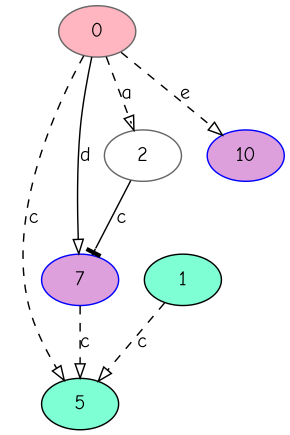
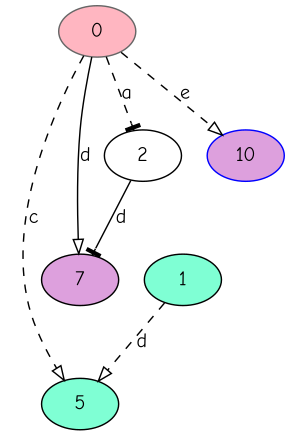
(119, 90) -> (119, 90)
(143, 156) -> (143, 156)
(122, 218) -> (122, 218)
(80, 280) -> (80, 280)
(80, 335) -> none
(142, 342) -> (142, 342)
